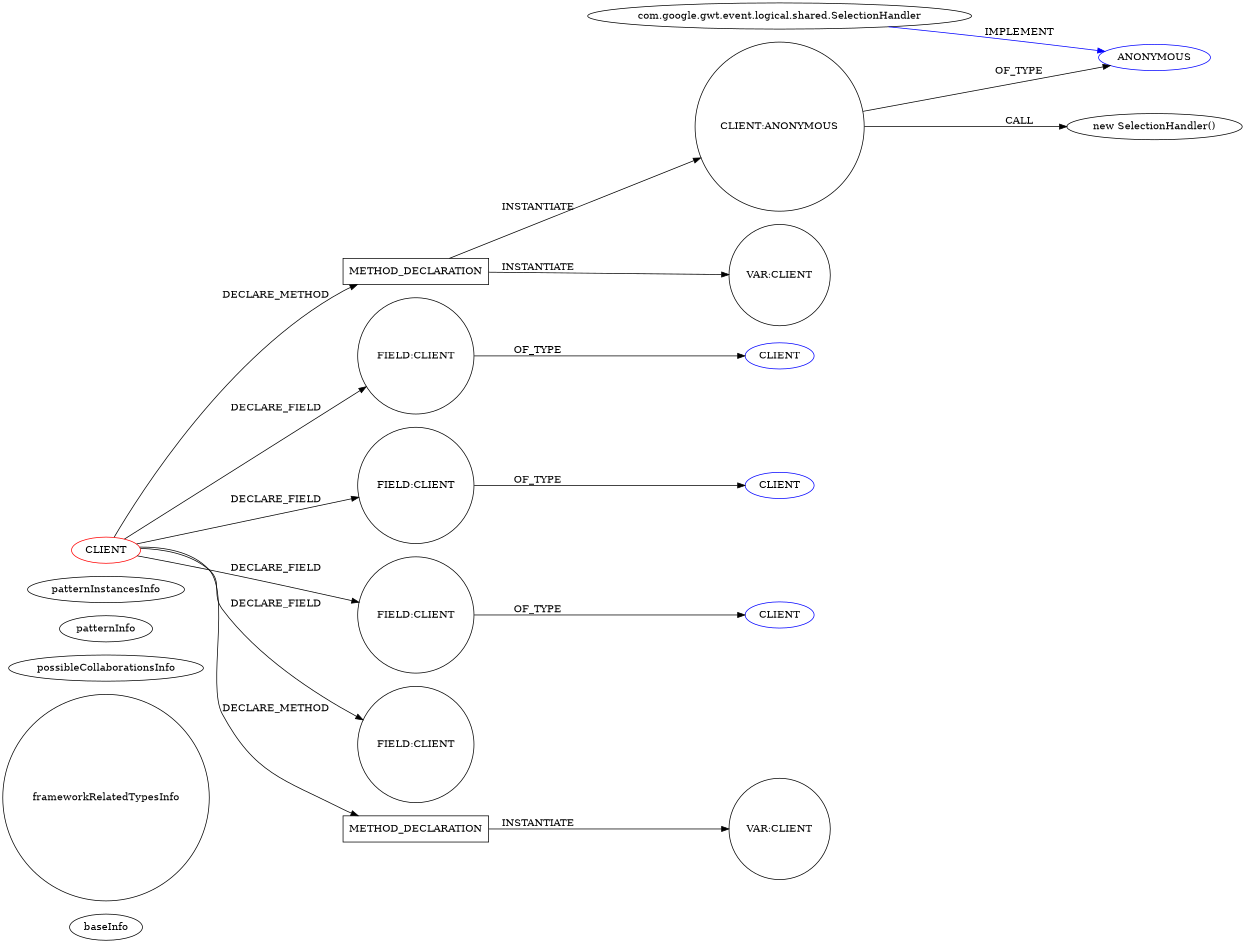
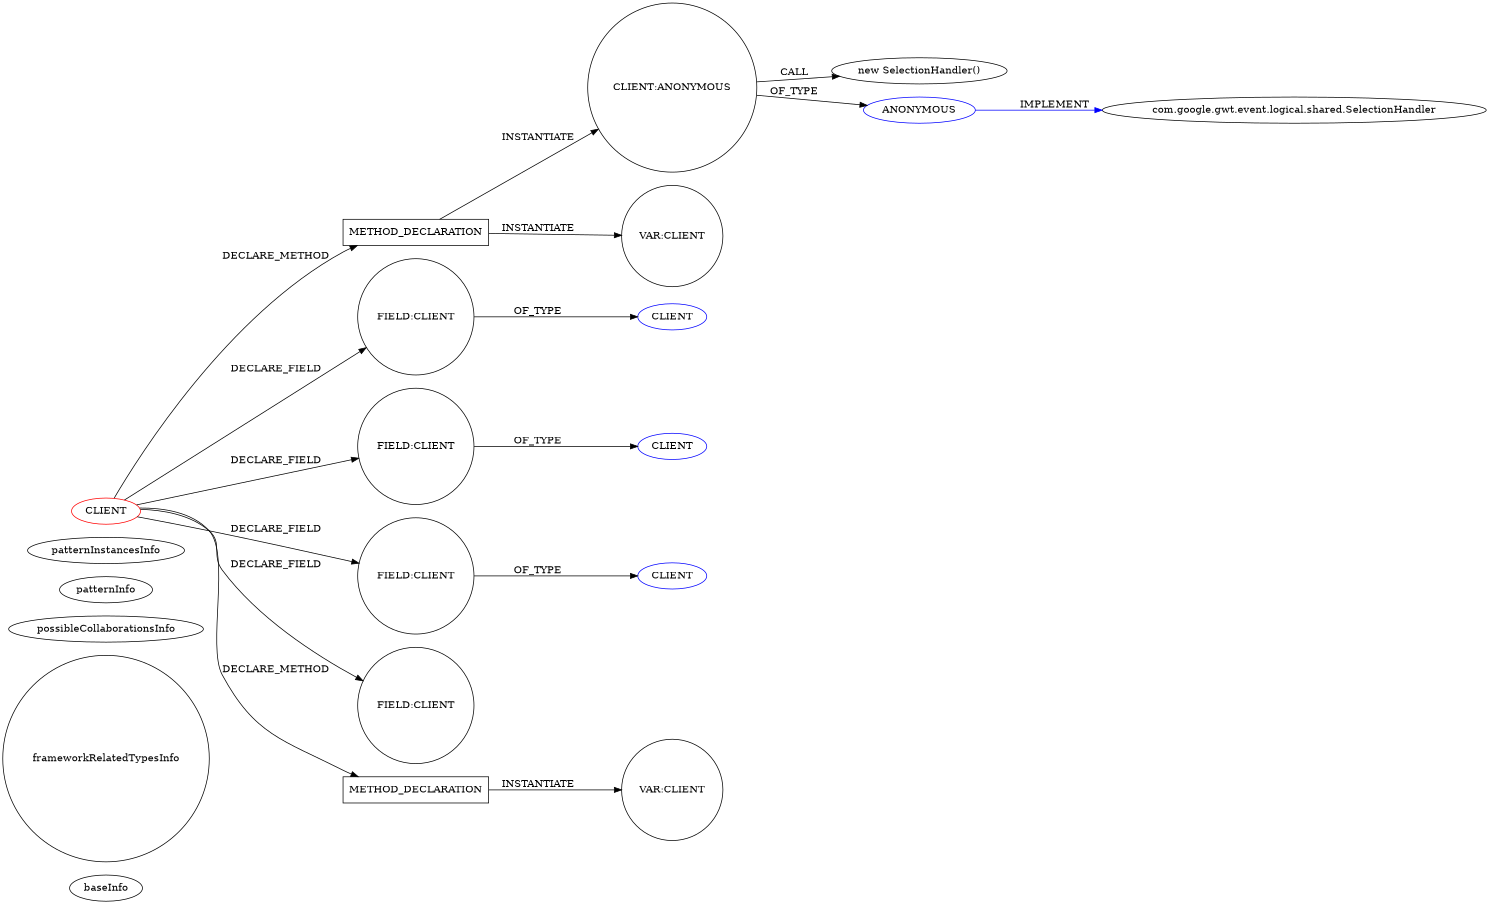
(993, 38) -> (1035, 110)
